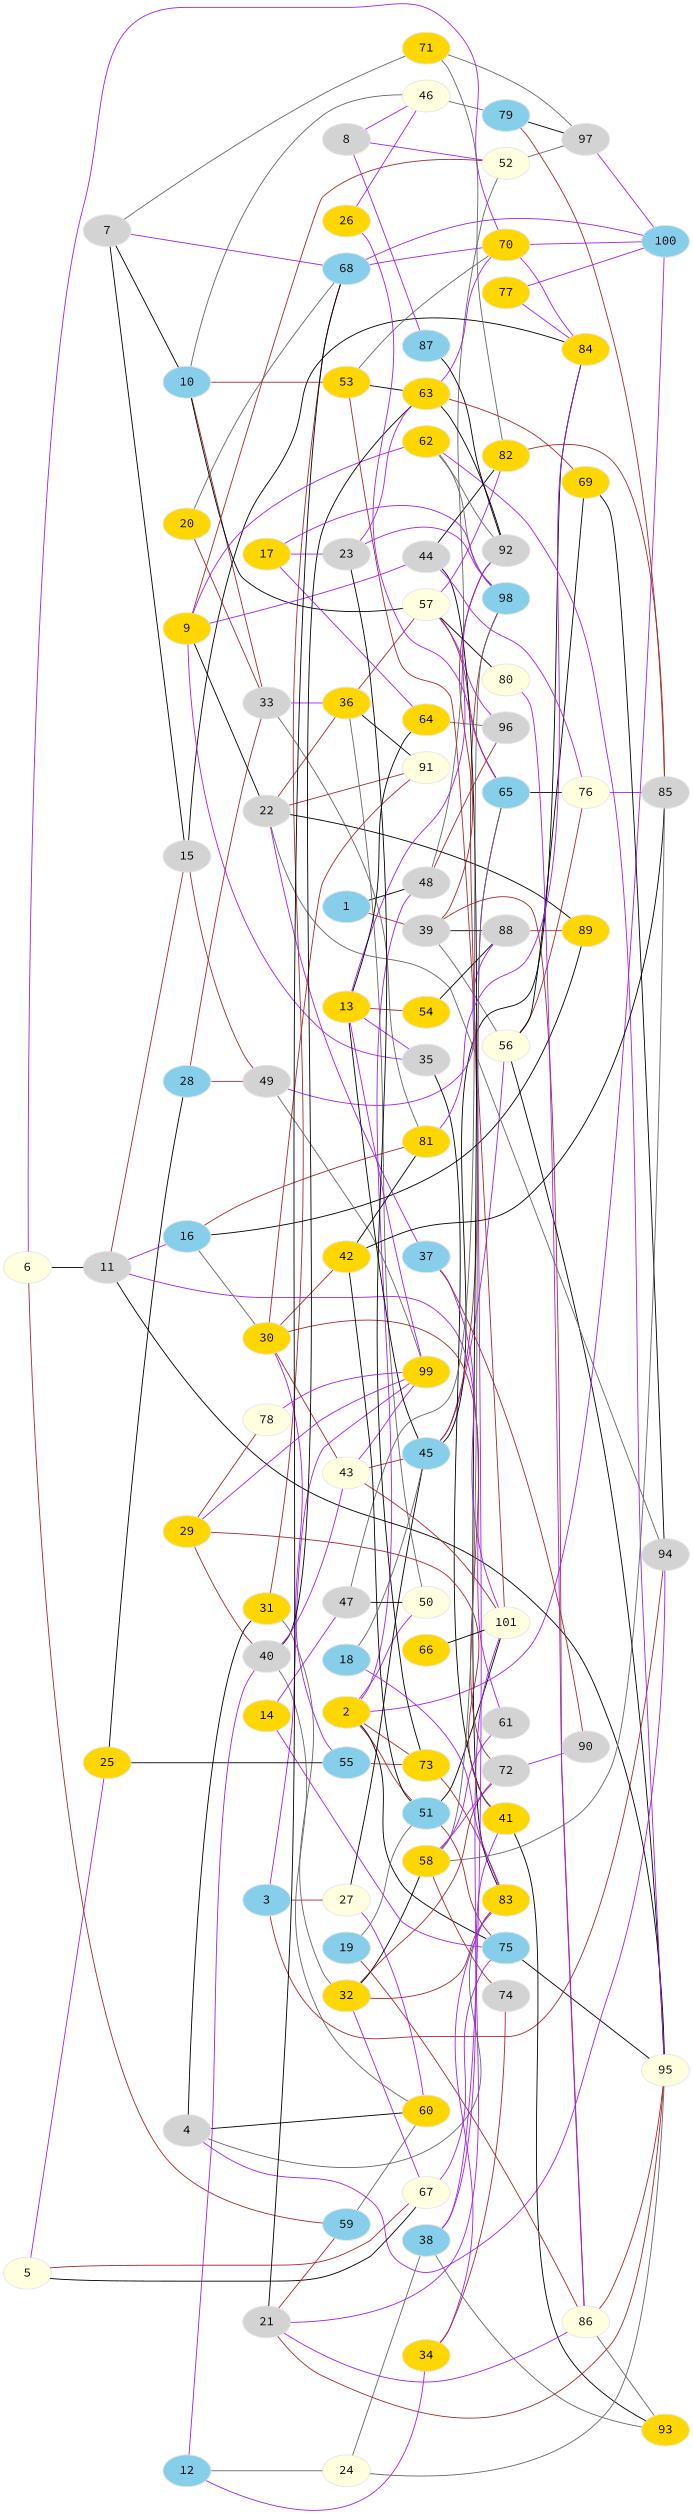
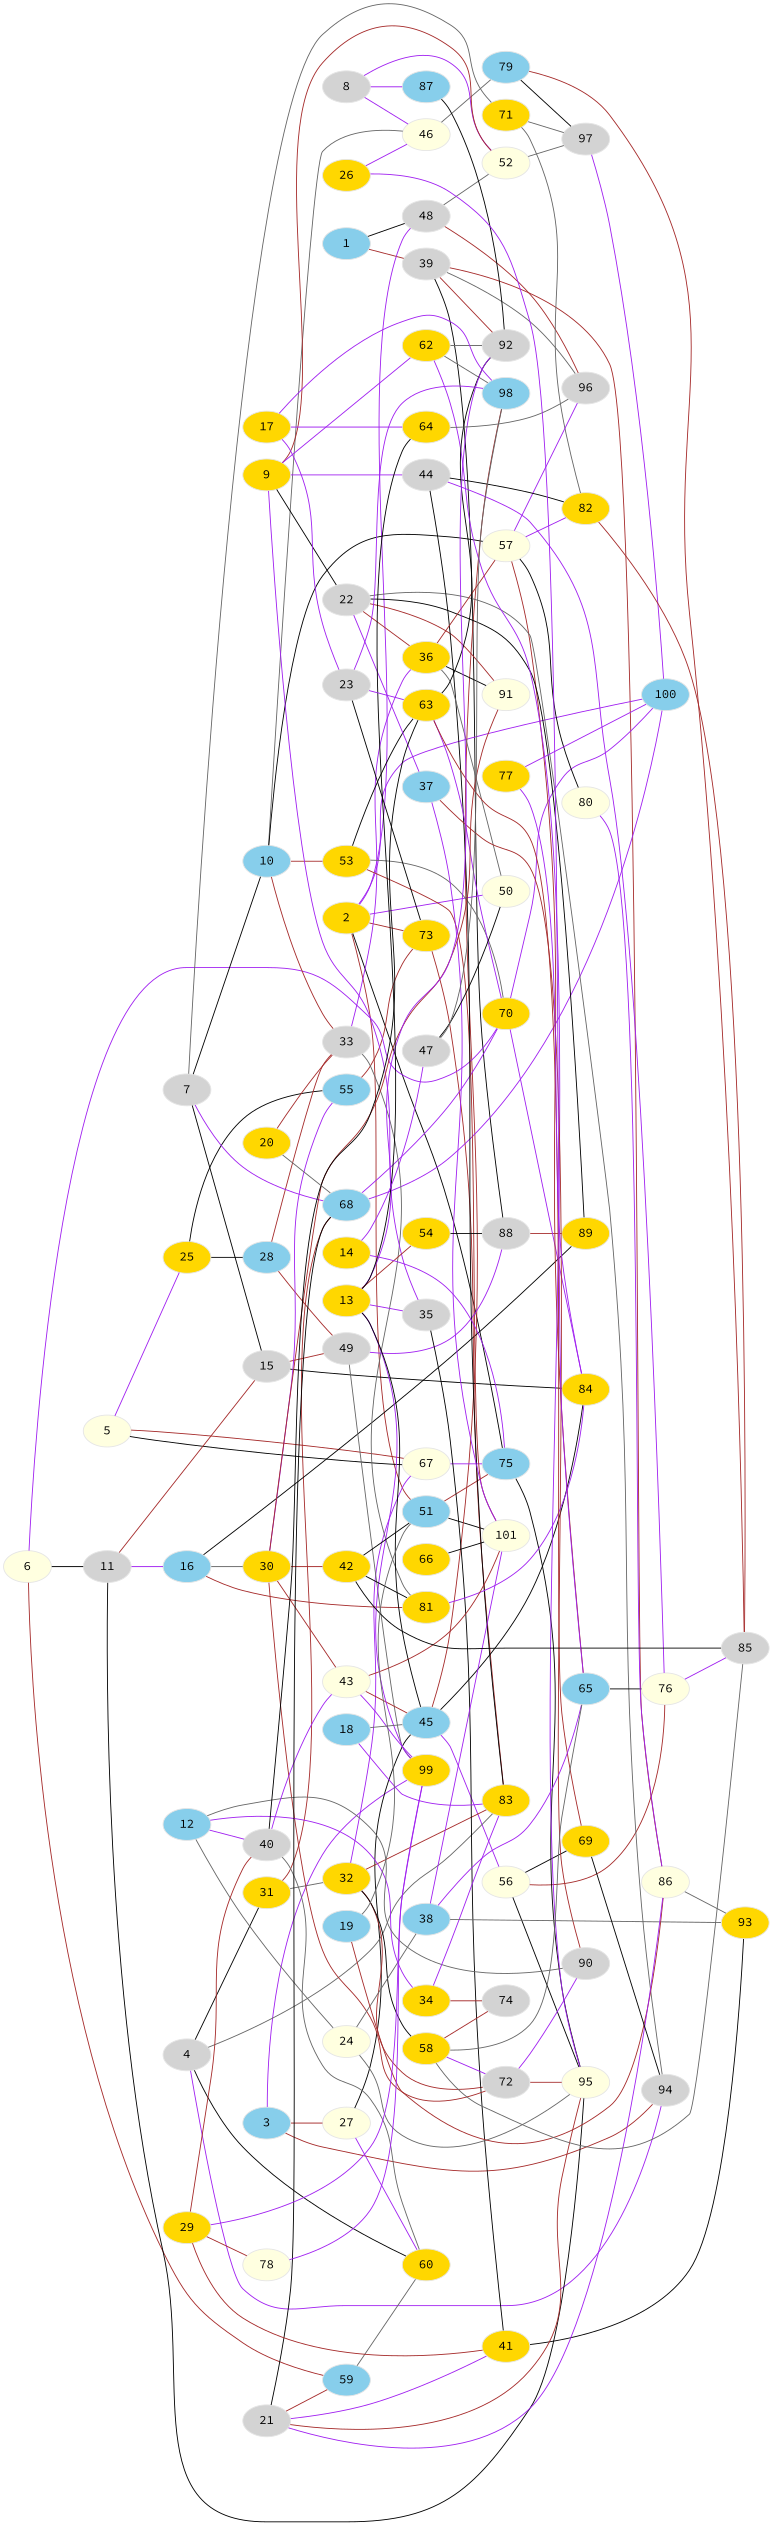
(466, 983) -> (519, 313)
(506, 1723) -> none
none -> (385, 1906)
(643, 2201) -> (546, 2082)
